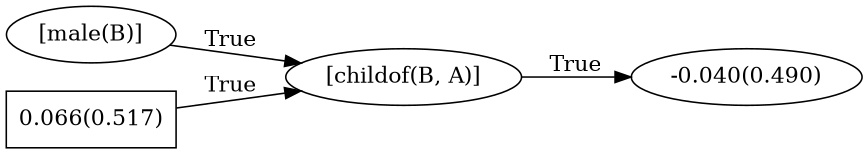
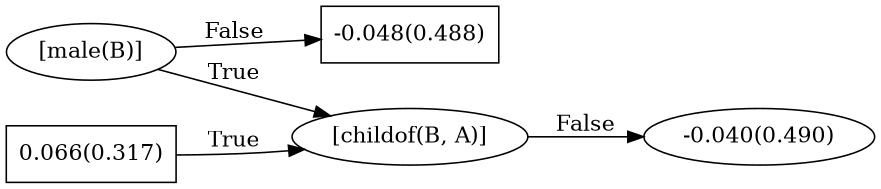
none -> (410, 35)
(576, 65) -> (586, 125)
(91, 119) -> (91, 154)
